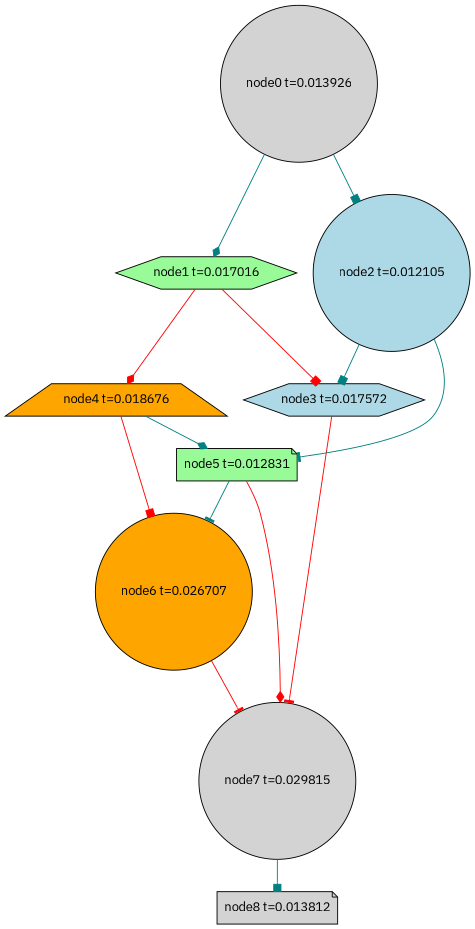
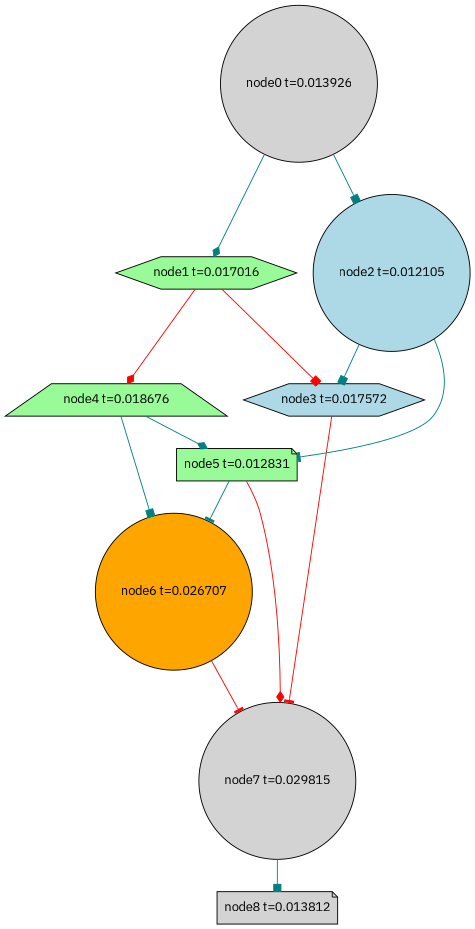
(116, 400) -> (116, 400)
(135, 462) -> (135, 462)
